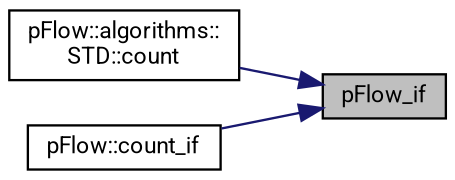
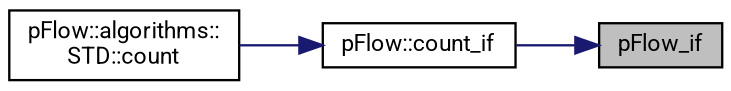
(270, 74) -> (269, 45)
